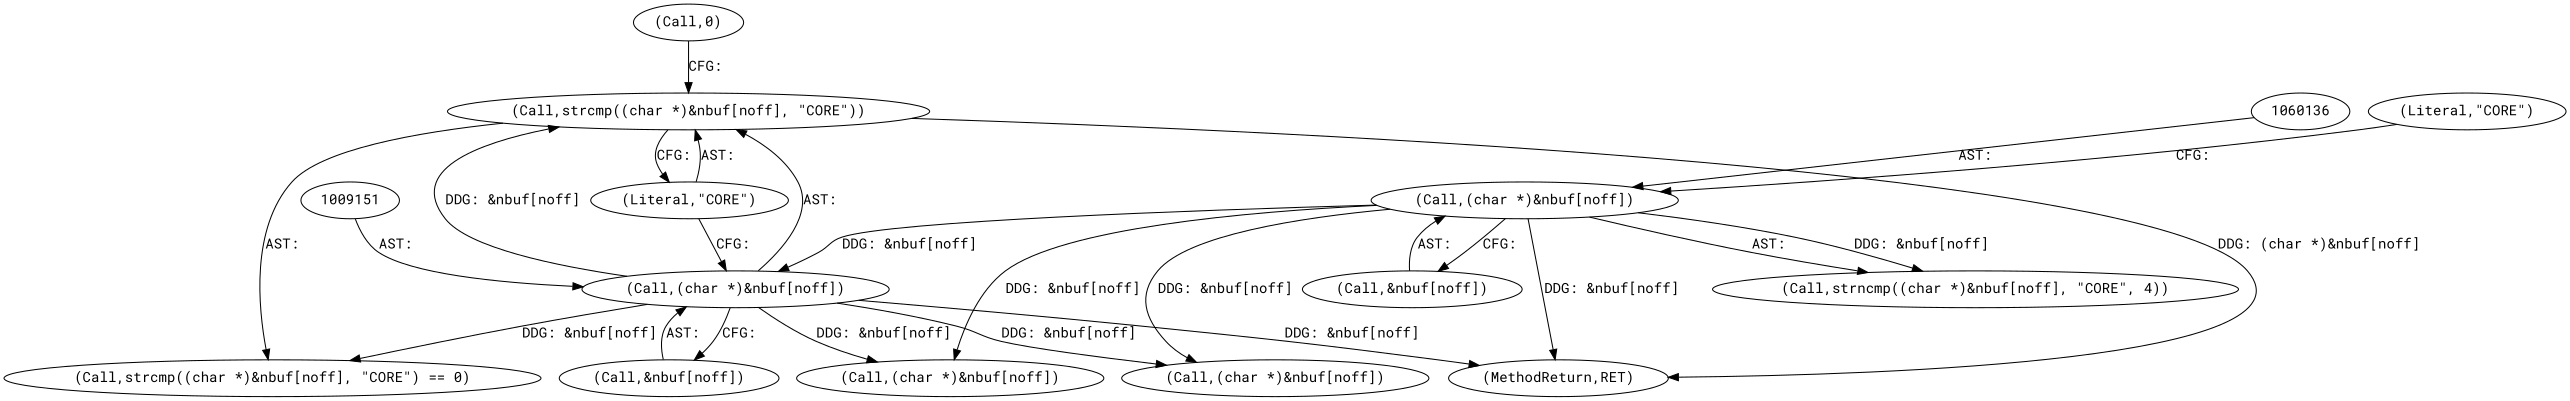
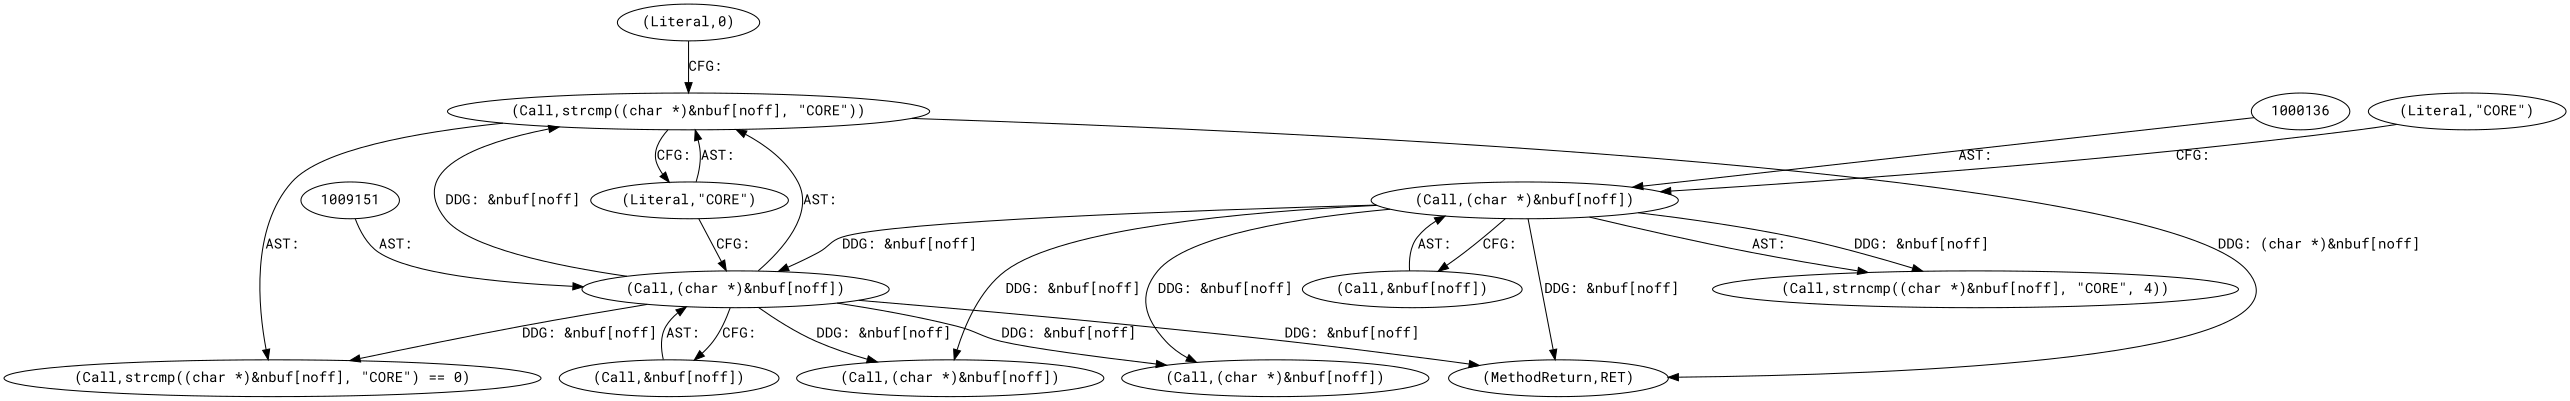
(689, 22) -> (689, 22)
(2301, 111) -> (2301, 111)
